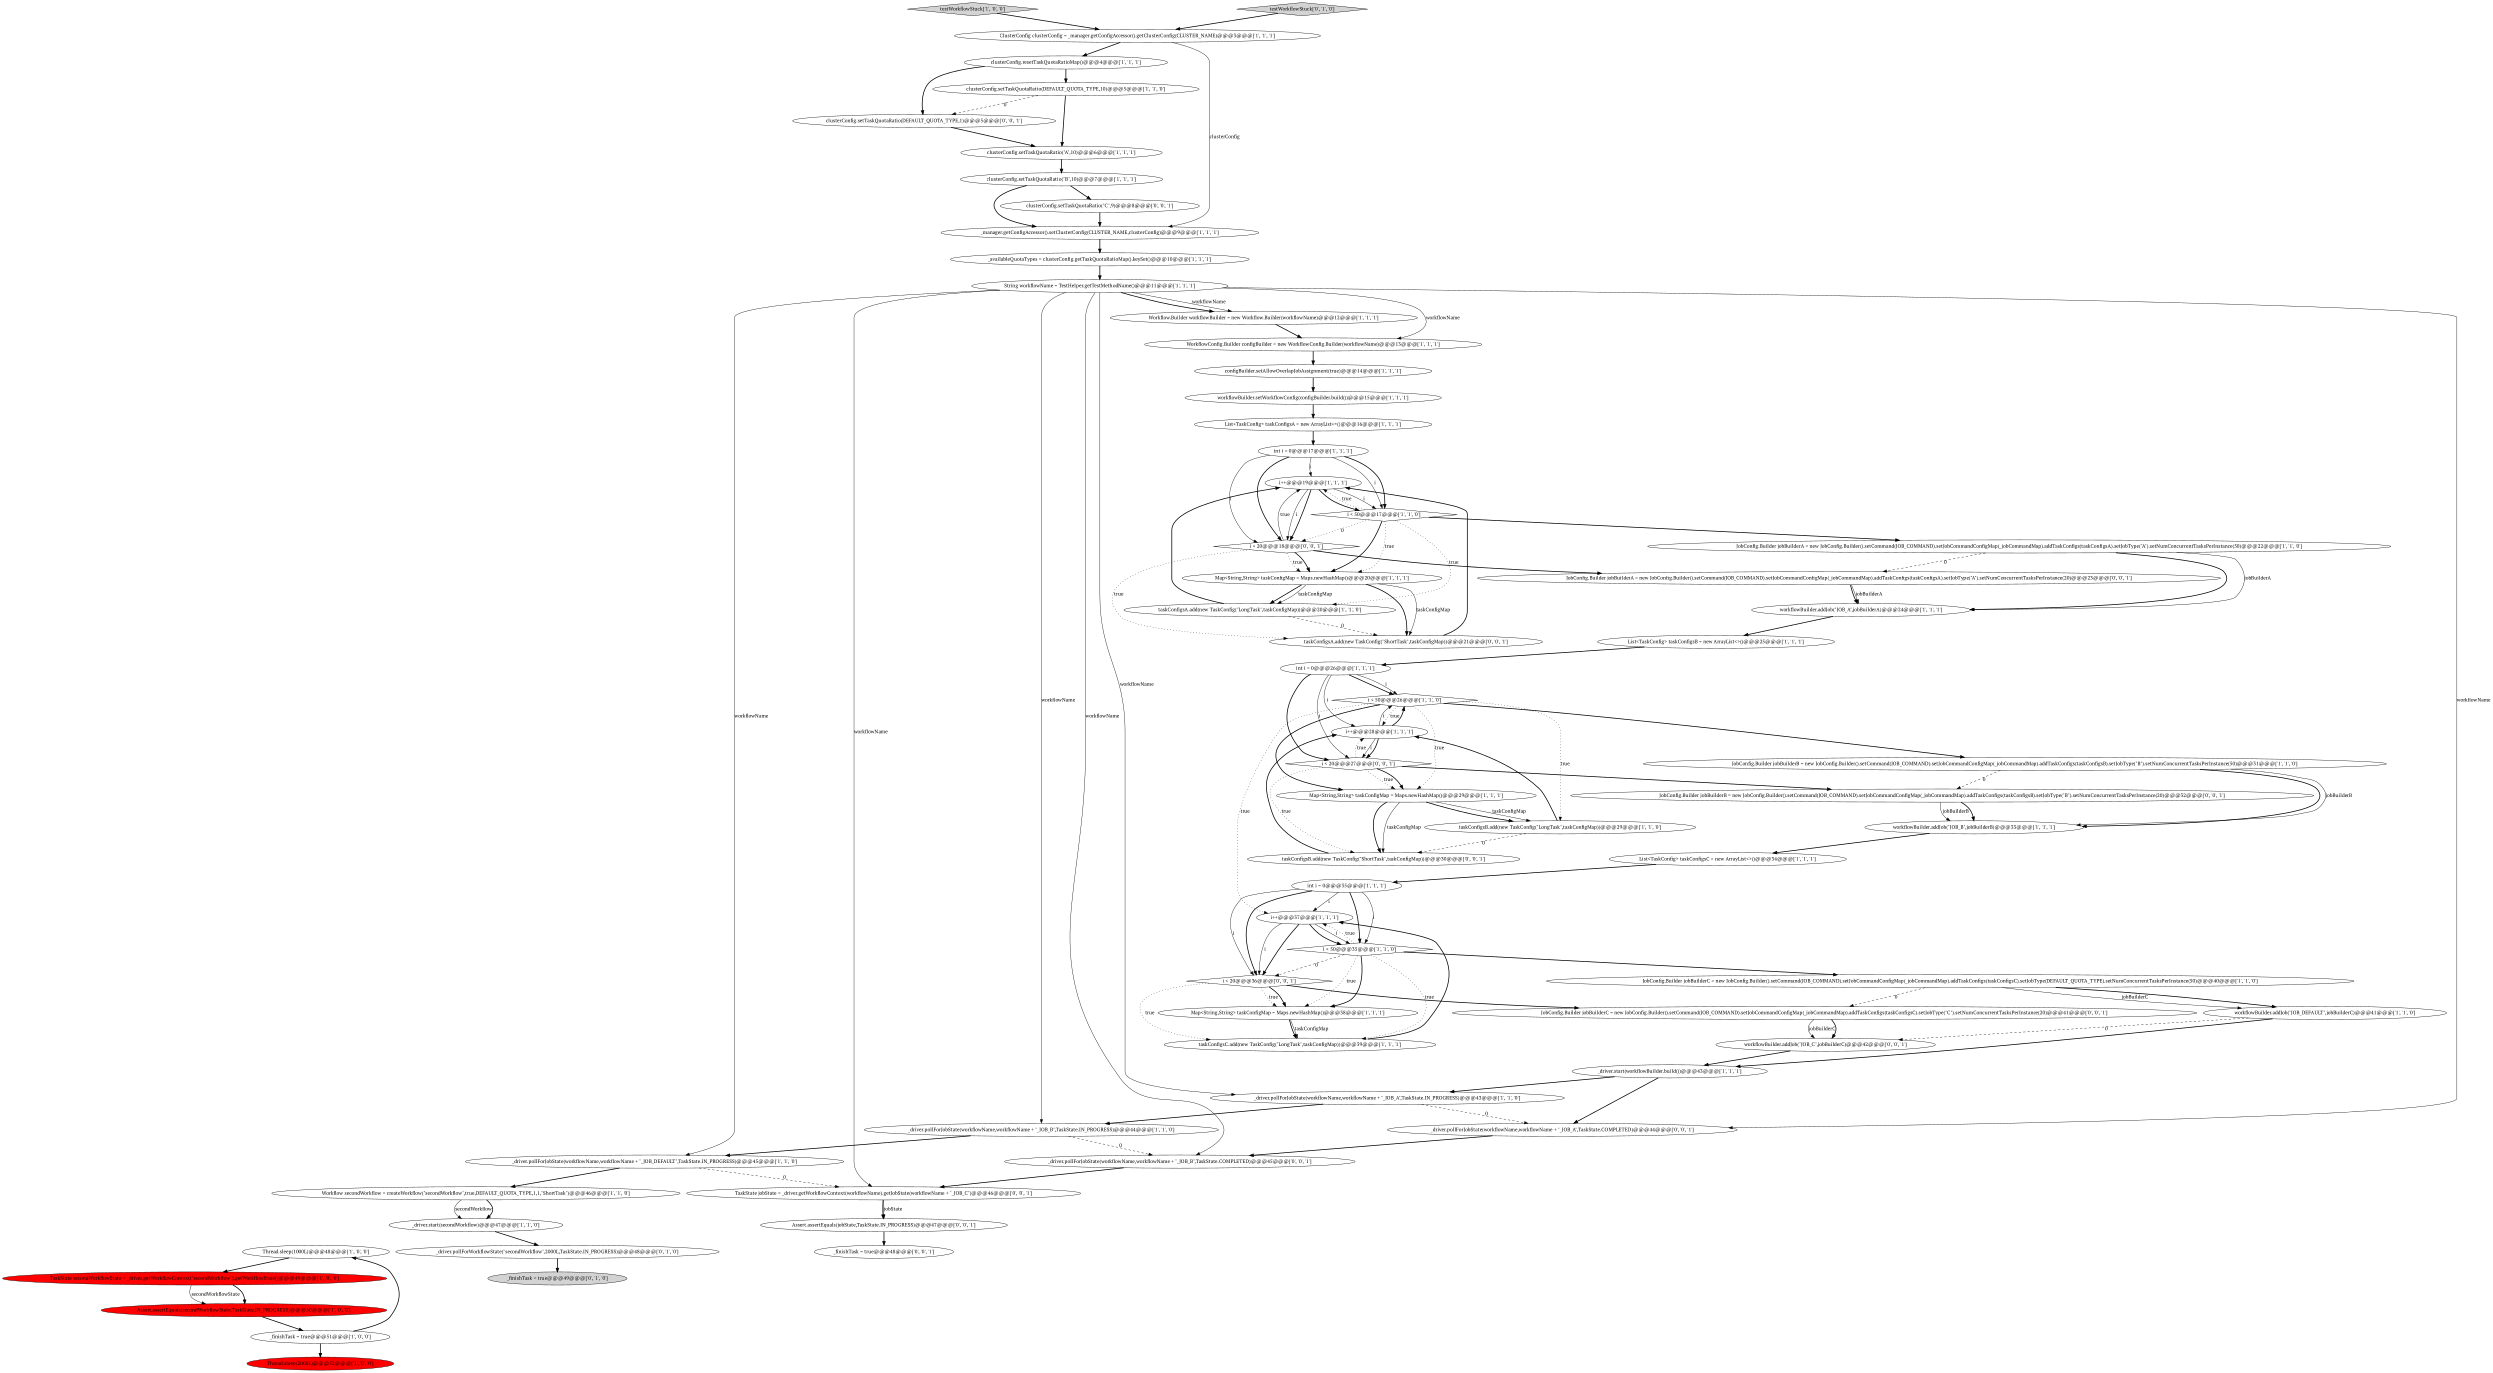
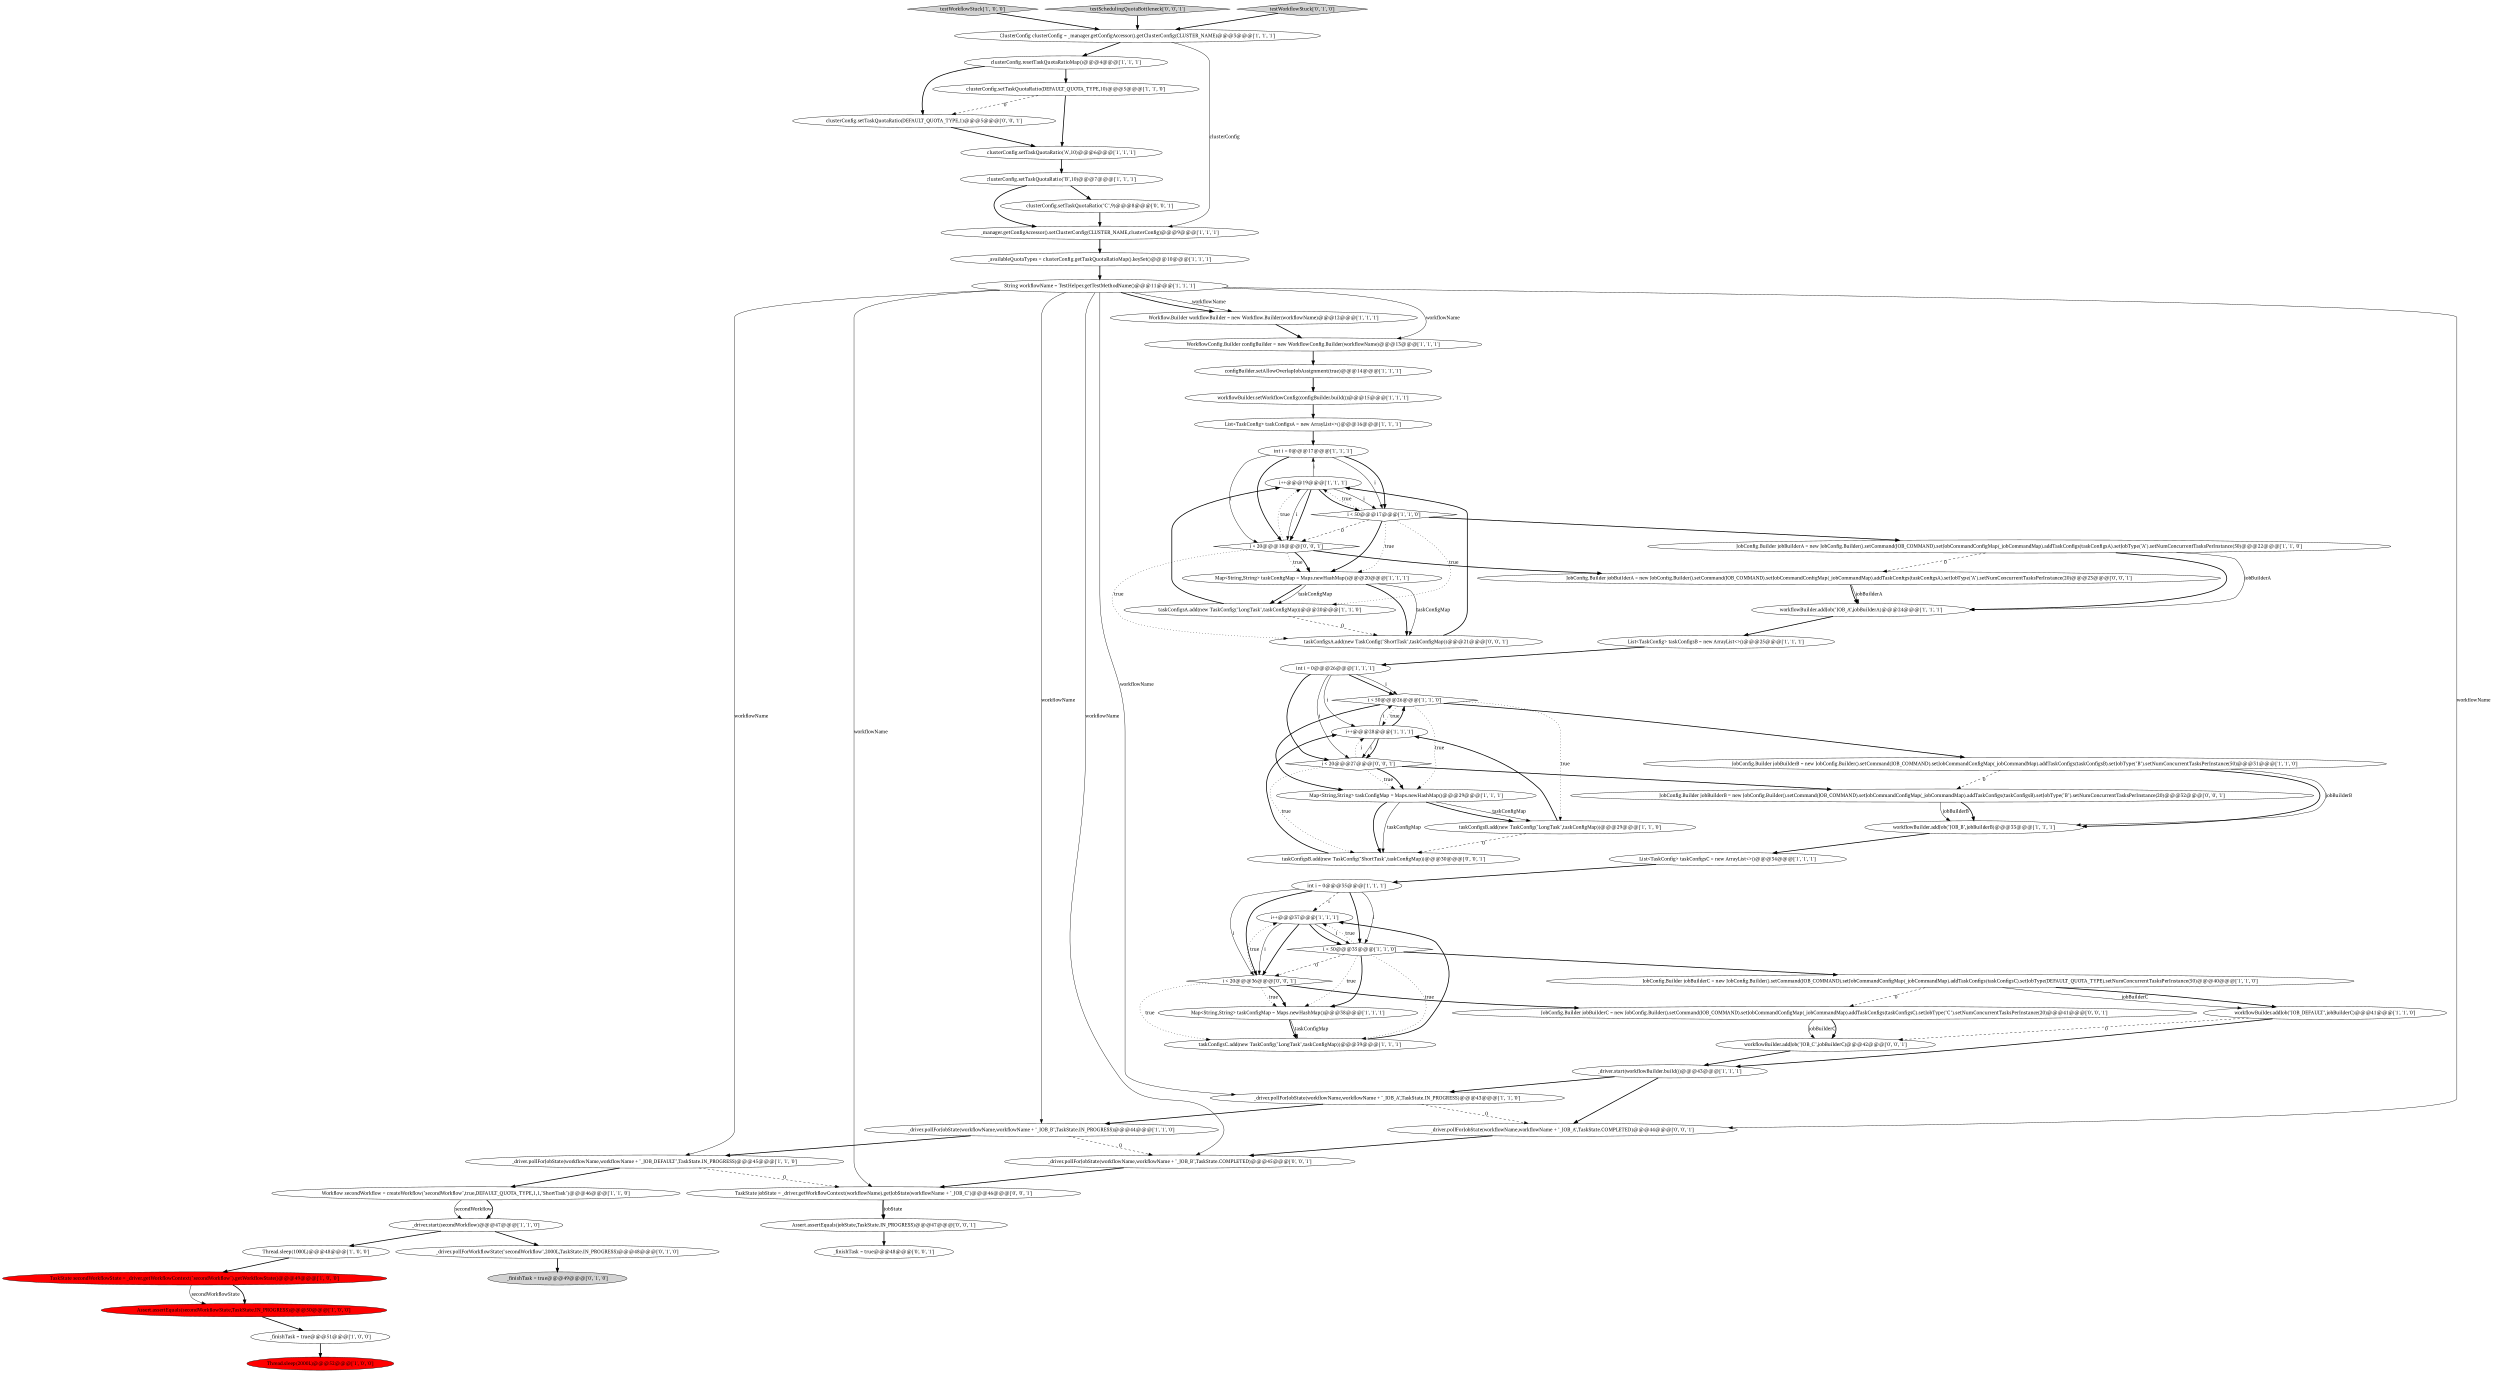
none -> (1137, 9)
(1310, 465) -> (1313, 469)
(1279, 512) -> (1279, 512)
(1337, 530) -> (1337, 530)
(1361, 748) -> (1361, 748)
(1252, 778) -> (1249, 944)
(1327, 901) -> (1327, 901)
(399, 1296) -> (397, 1238)
